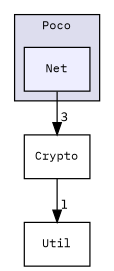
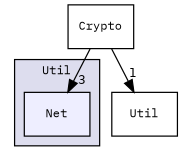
(57, 26) -> (57, 71)
(57, 109) -> (81, 67)
